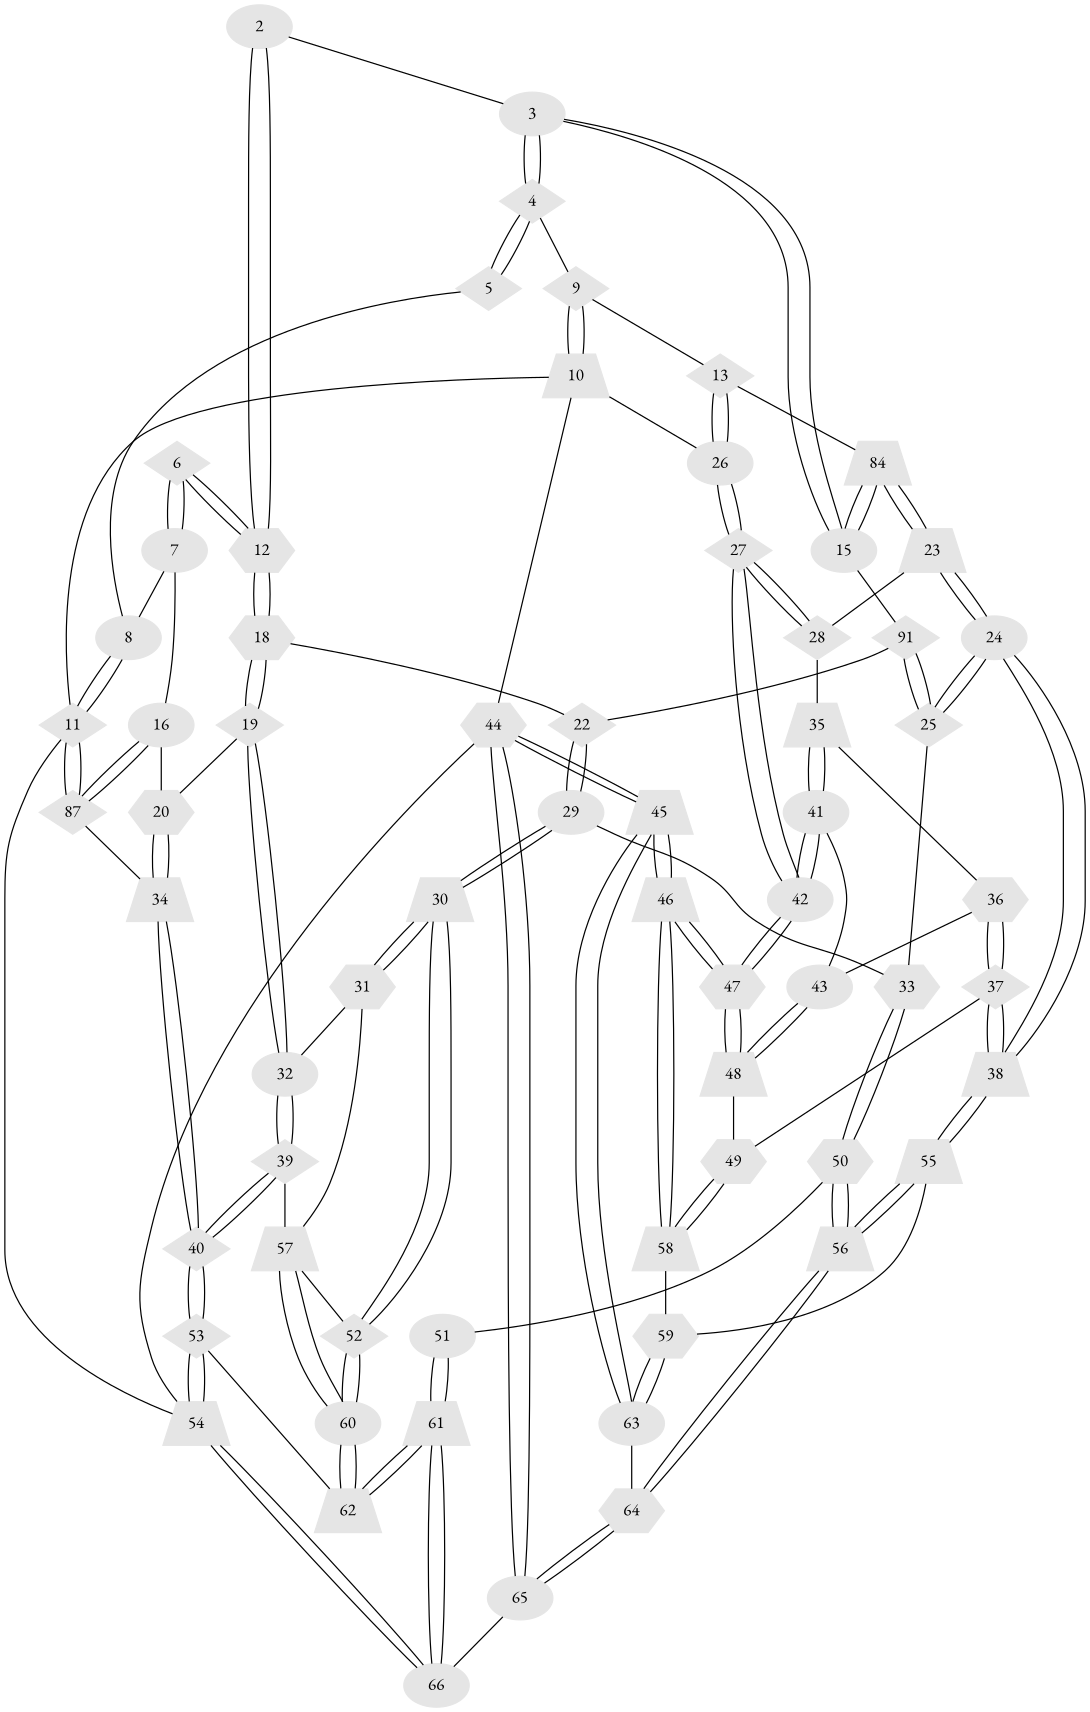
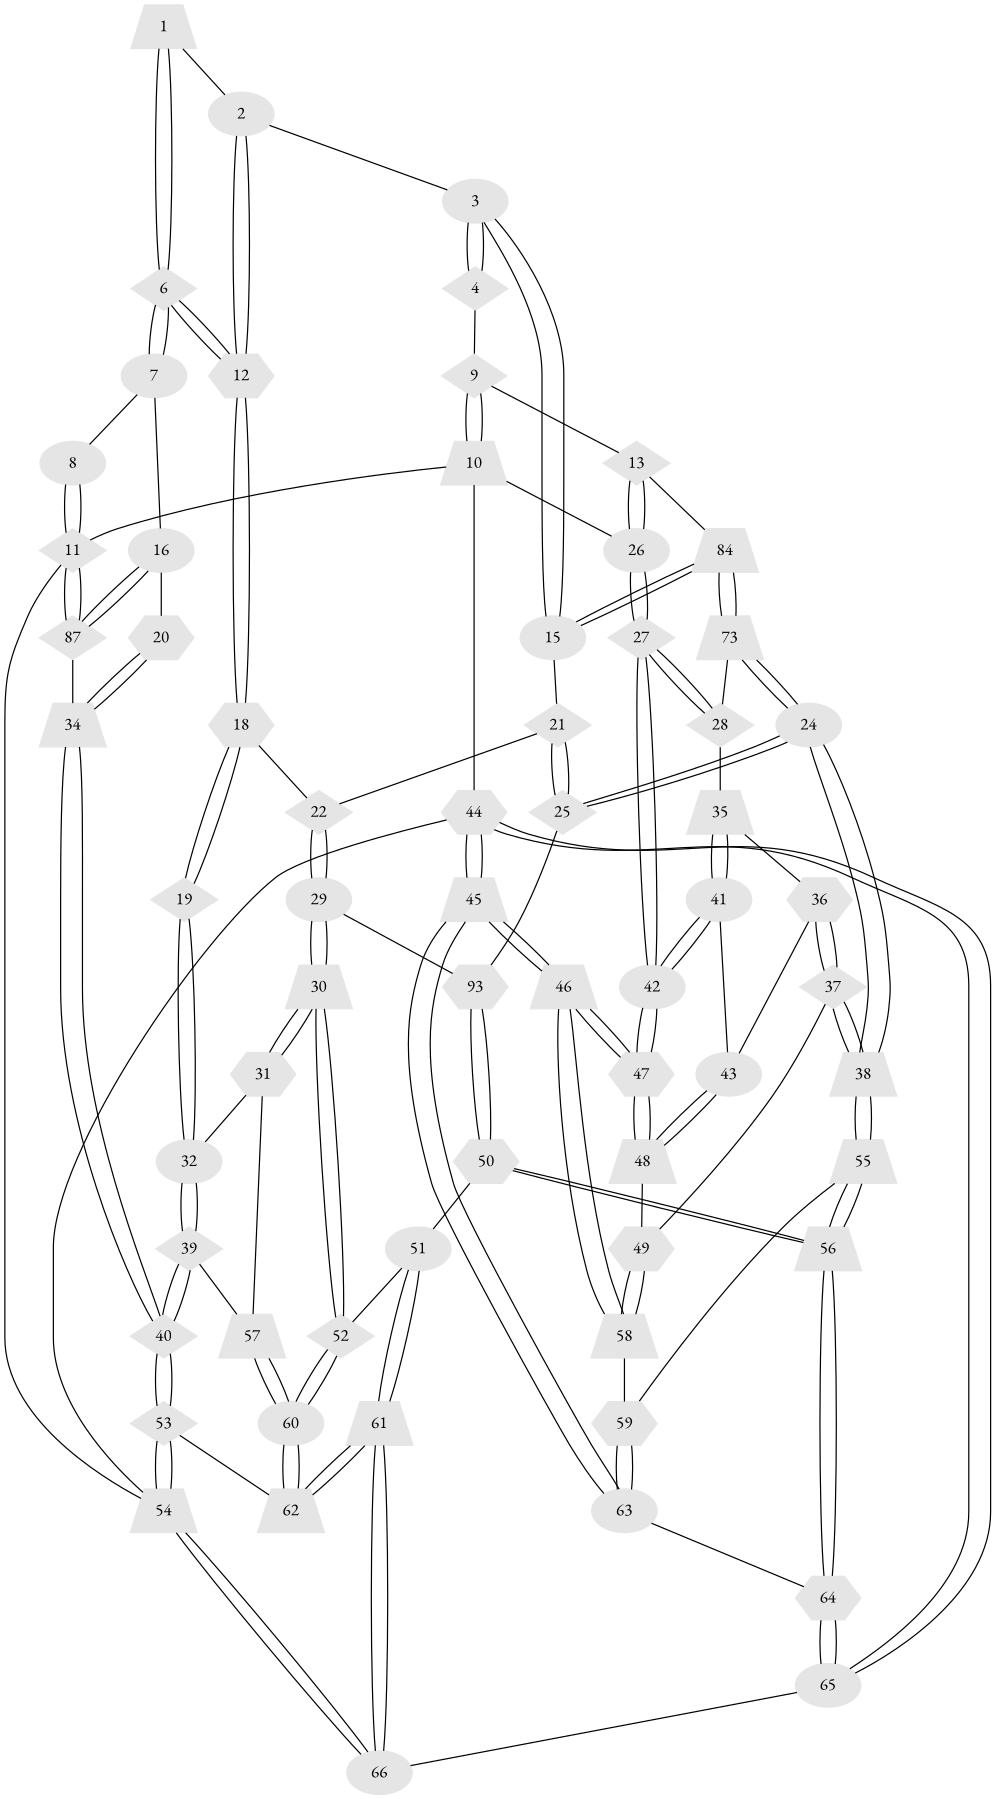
none -> (164, 27)
(489, 289) -> none
(932, 550) -> (730, 638)
(906, 638) -> (558, 725)
(208, 766) -> none
(907, 987) -> (475, 987)
(323, 1296) -> (377, 1295)
